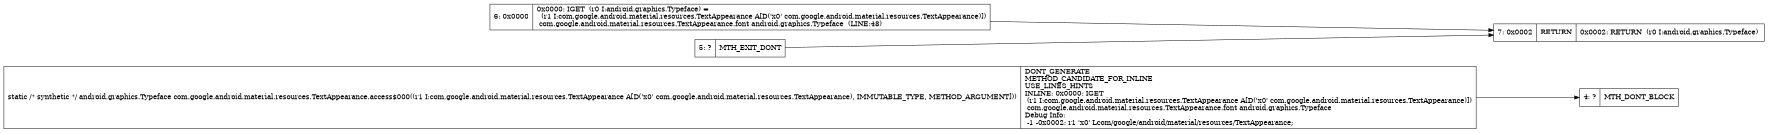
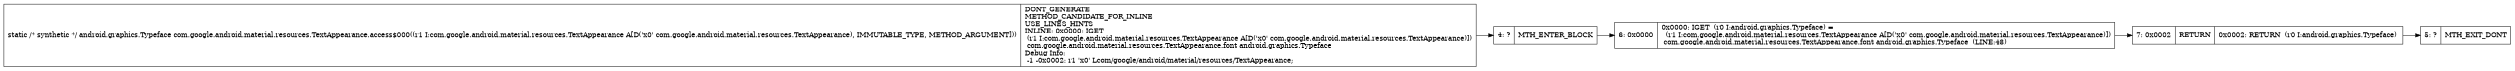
none -> (1603, 35)
(1137, 41) -> (2409, 35)
(1639, 97) -> (1556, 35)
